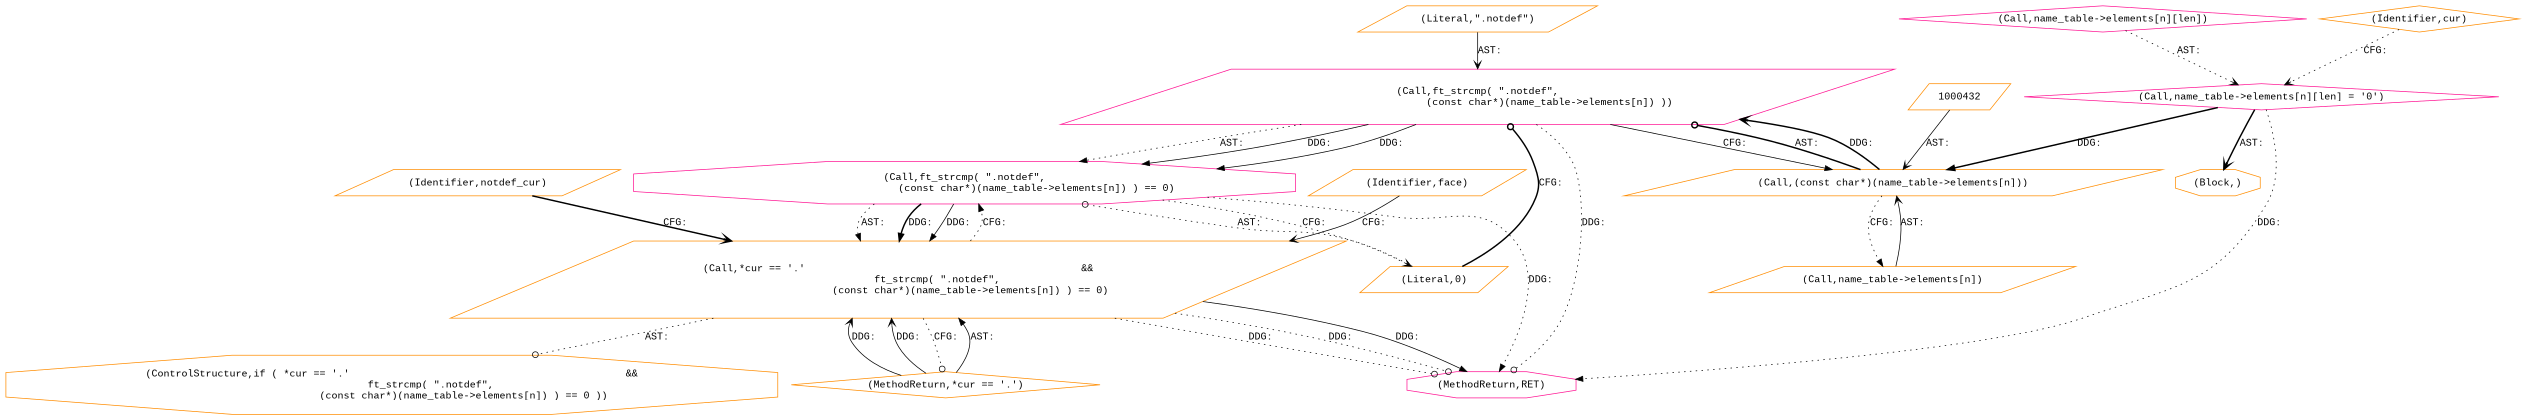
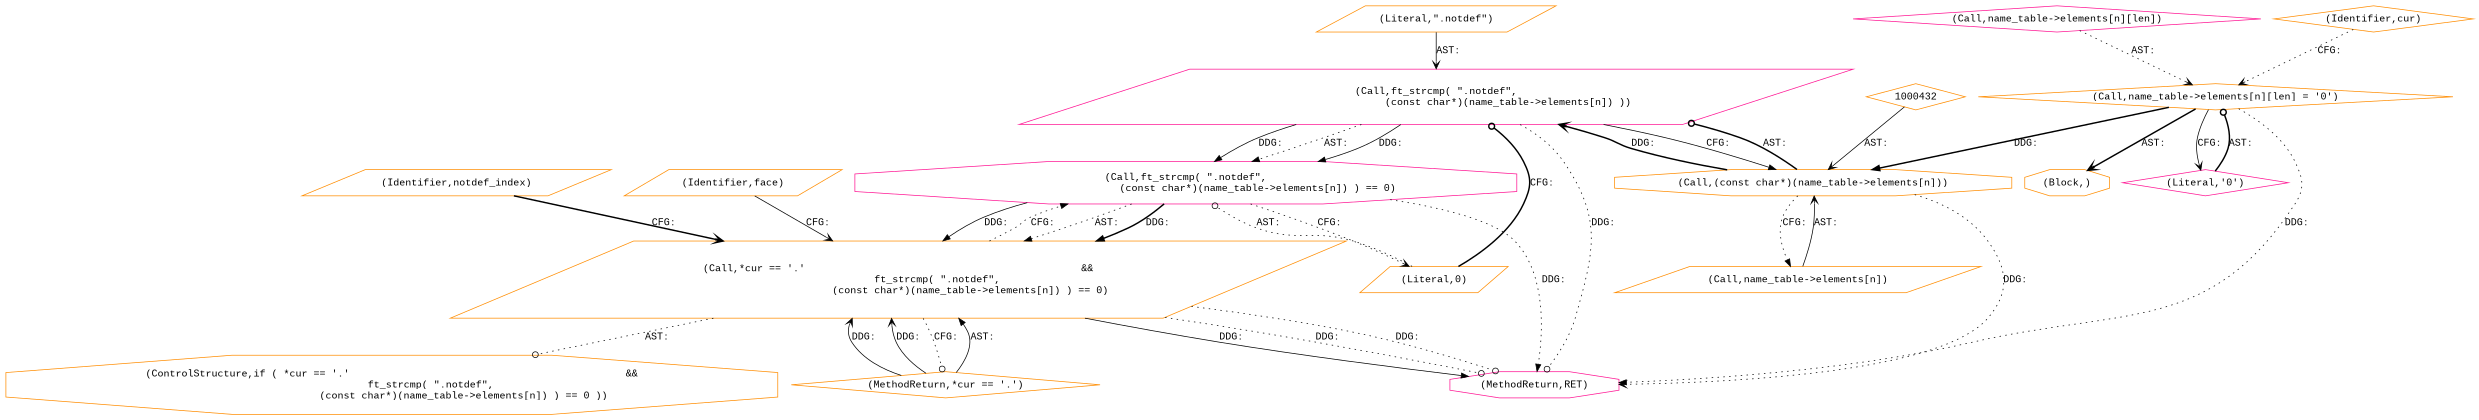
(1959, 97) -> (1916, 97)
(2261, 97) -> (2216, 97)
(478, 183) -> (457, 183)
(1893, 183) -> (1813, 183)
none -> (2205, 183)
none -> (1950, 342)
